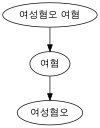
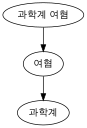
(50, 15) -> (43, 15)
(50, 113) -> (43, 113)
